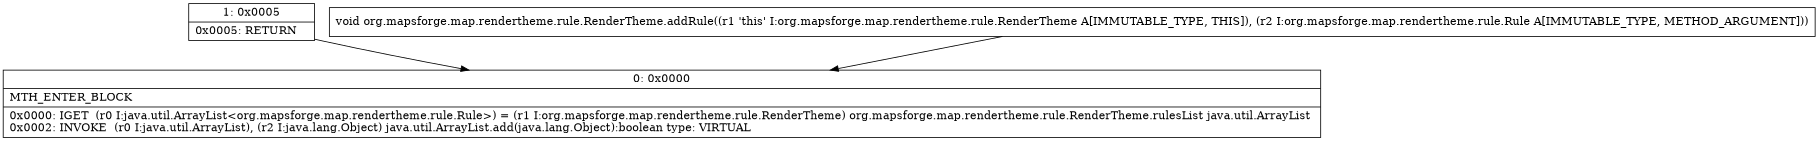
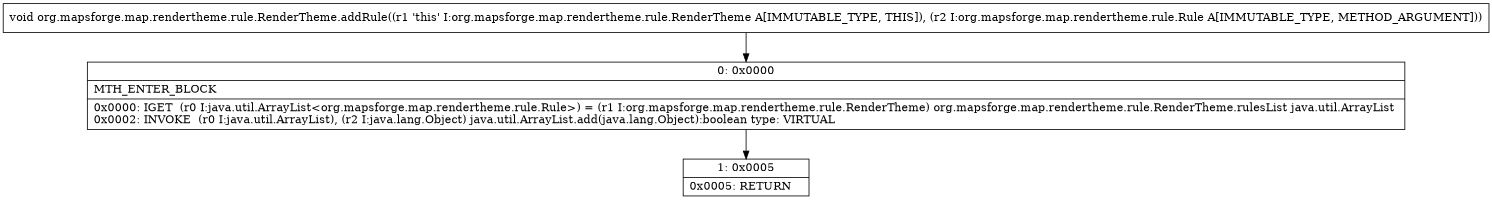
(388, 55) -> (746, 140)
